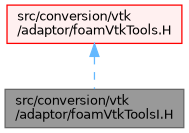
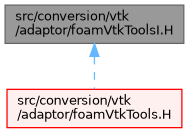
(94, 73) -> (94, 73)
